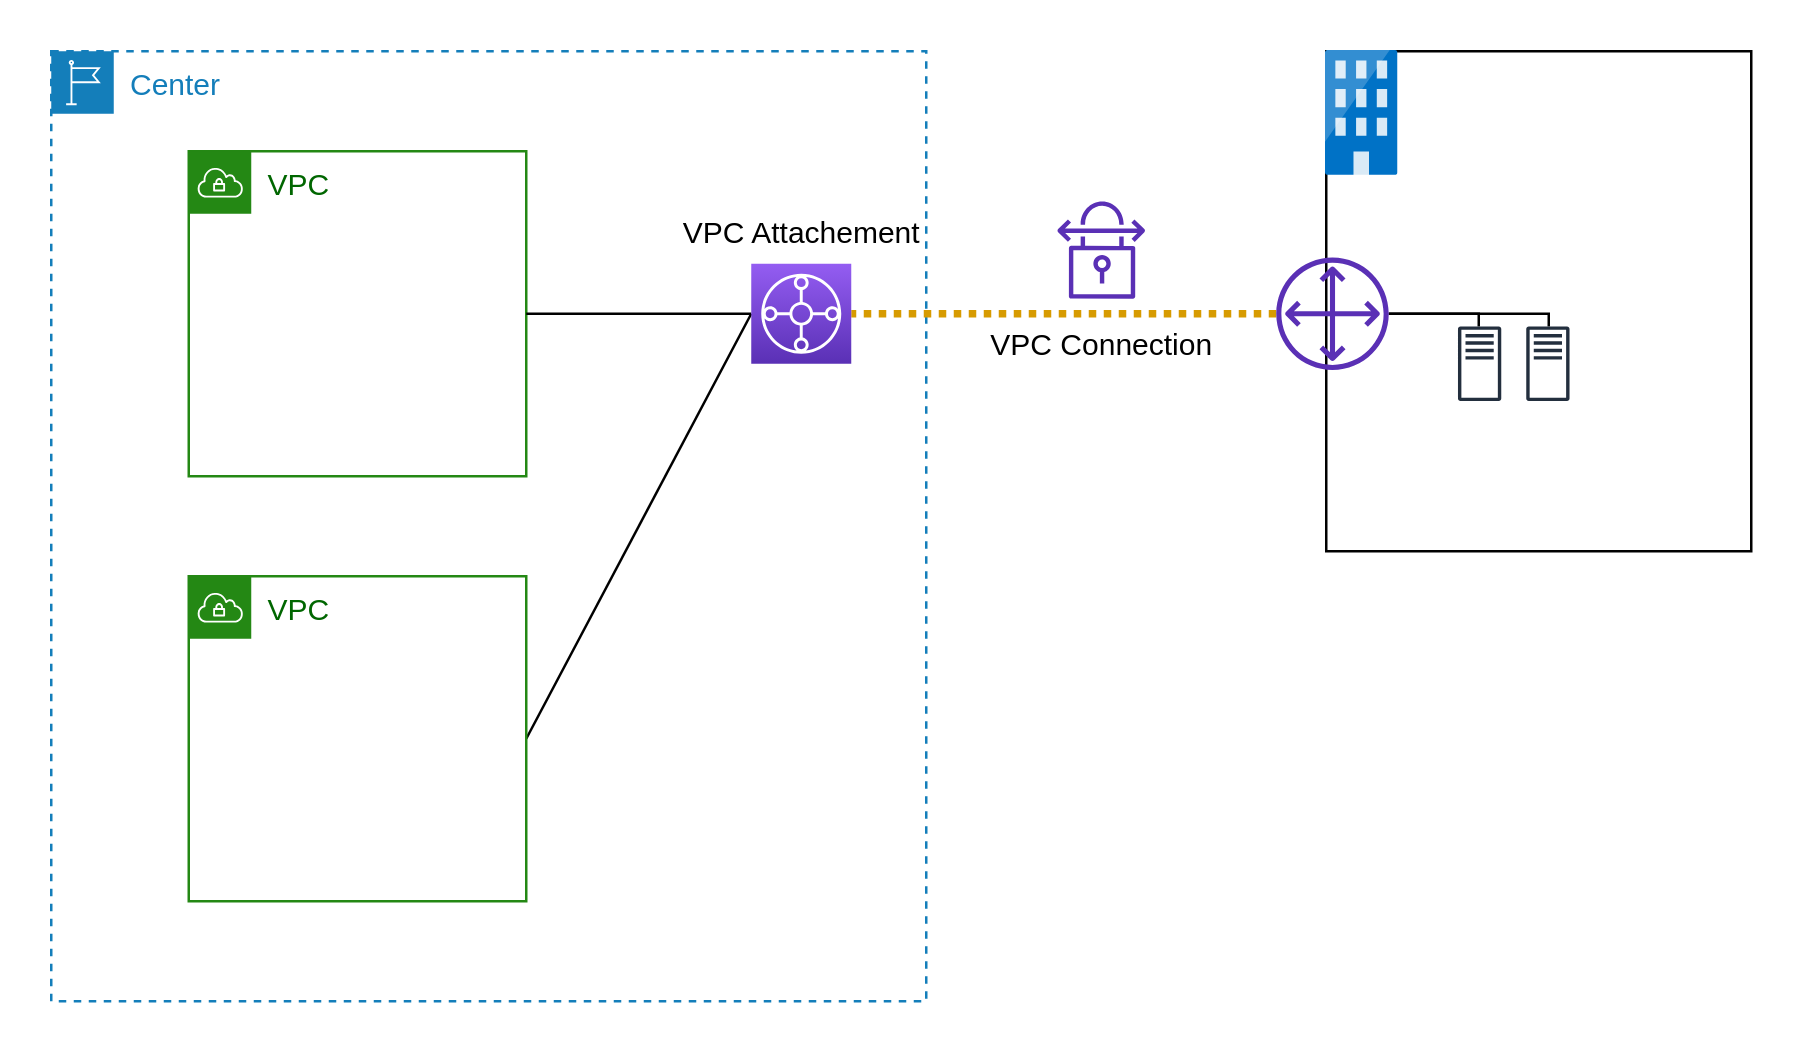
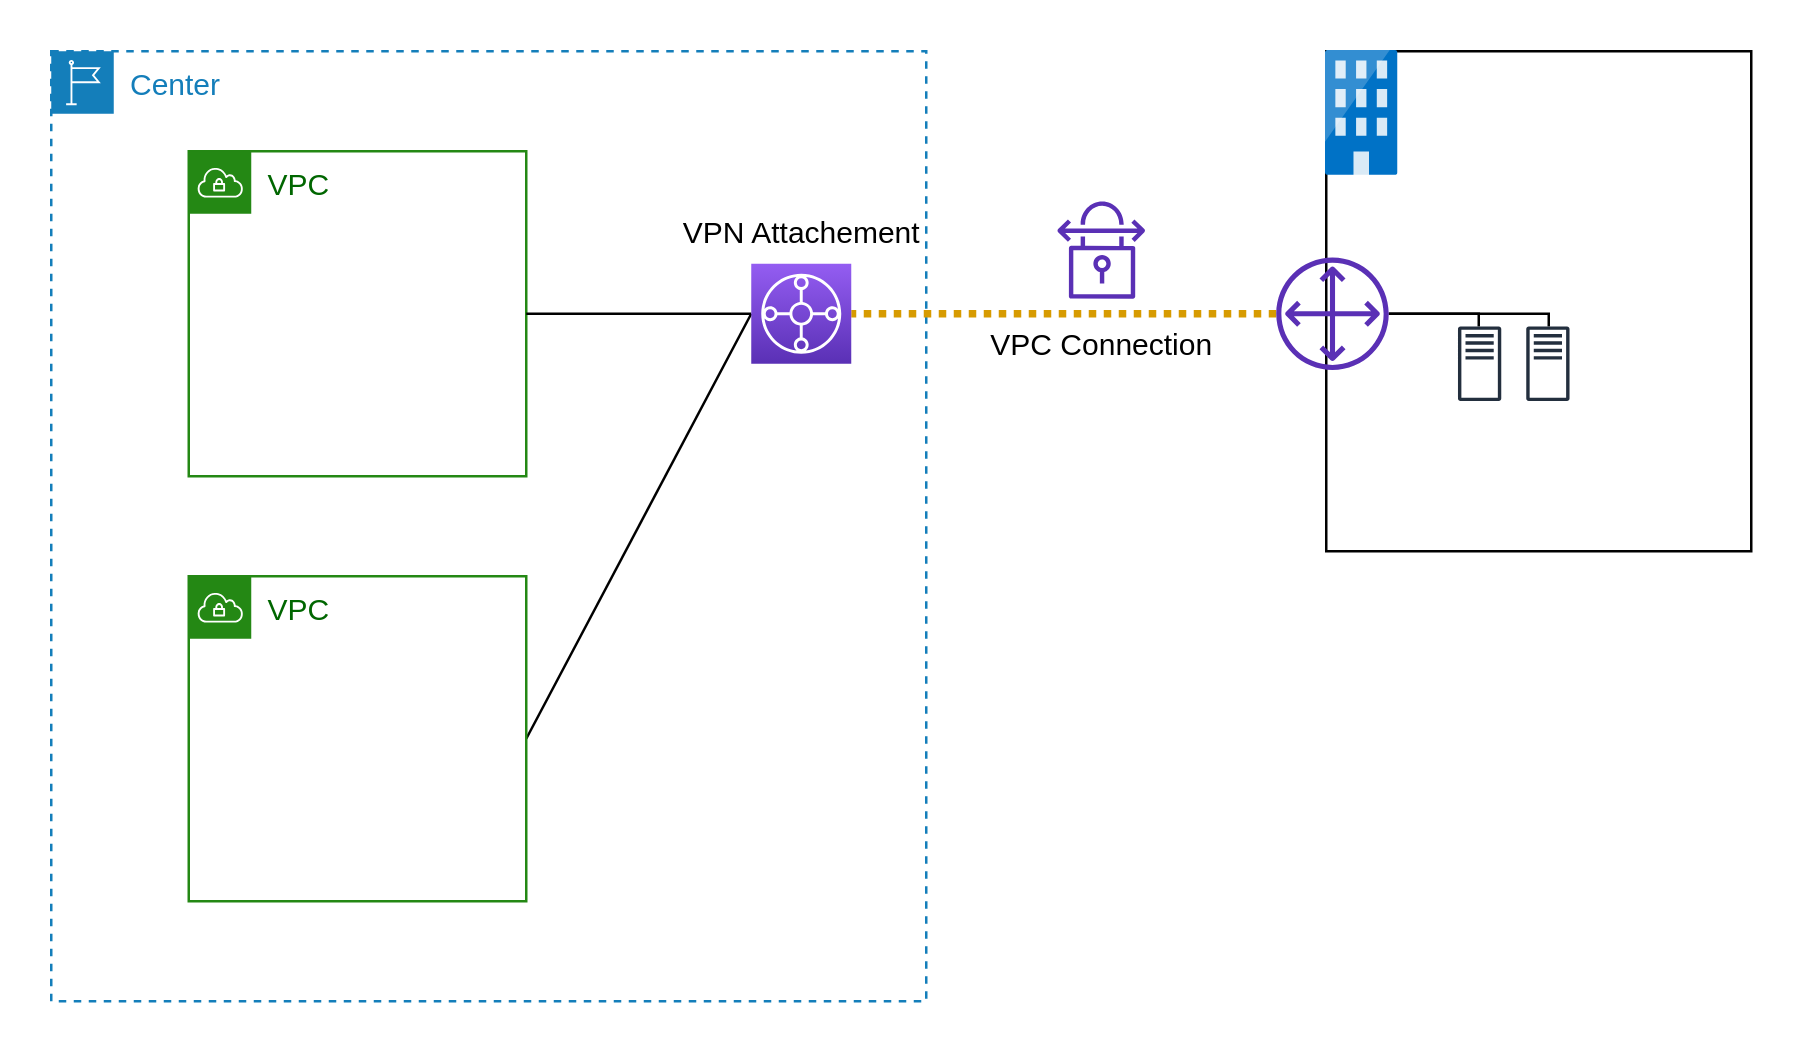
(803, 234) -> (803, 234)
